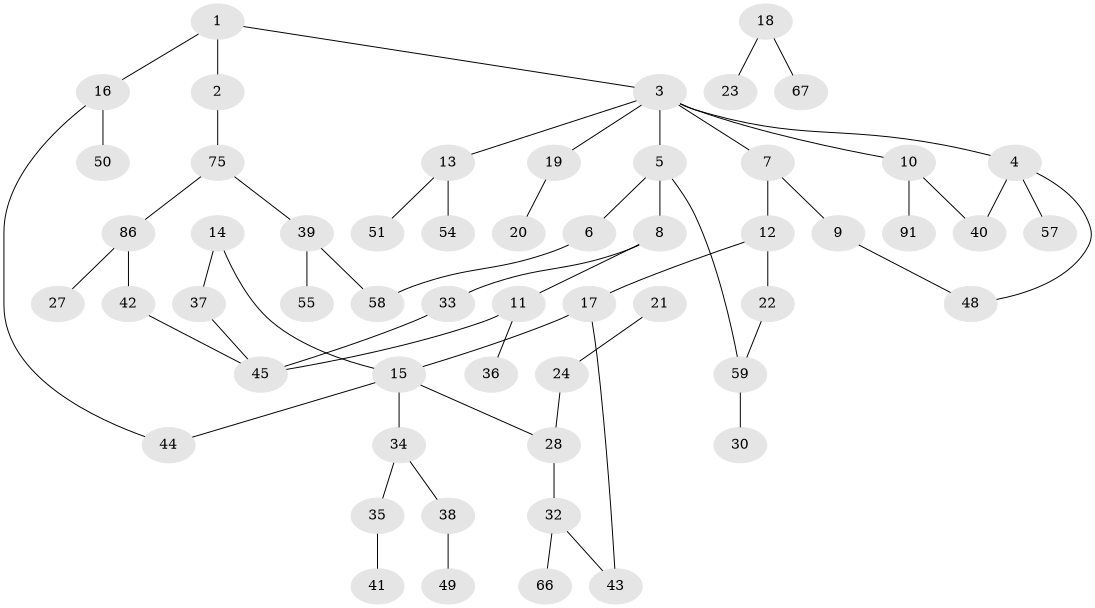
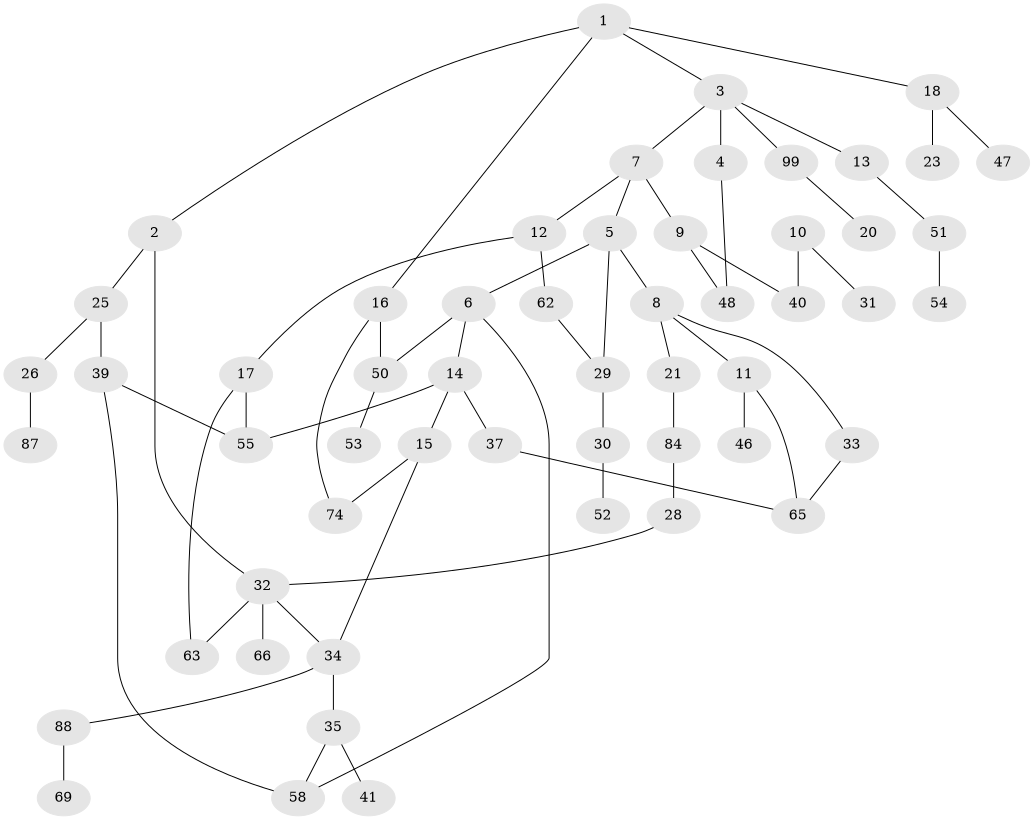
none -> (768, 57)
(801, 92) -> (1003, 163)
(660, 128) -> (623, 198)
(781, 135) -> none
(218, 163) -> (101, 304)
(554, 163) -> (791, 163)
(448, 198) -> (939, 269)
(997, 198) -> (739, 269)
(128, 233) -> (30, 375)
(909, 233) -> (869, 304)
(1050, 233) -> none
(58, 304) -> (30, 445)
(128, 304) -> none
(768, 304) -> (546, 304)
none -> (425, 339)
none -> (462, 339)
none -> (665, 339)
(496, 343) -> (246, 410)
(261, 375) -> (798, 516)
(491, 375) -> (744, 445)
(562, 375) -> (674, 445)
(740, 375) -> (603, 375)
(477, 410) -> none
none -> (353, 413)
none -> (155, 429)
(169, 445) -> (335, 516)
none -> (354, 445)
(448, 516) -> (64, 728)
none -> (603, 516)
(448, 586) -> (64, 798)
(616, 586) -> (192, 657)
none -> (298, 622)
none -> (316, 763)
